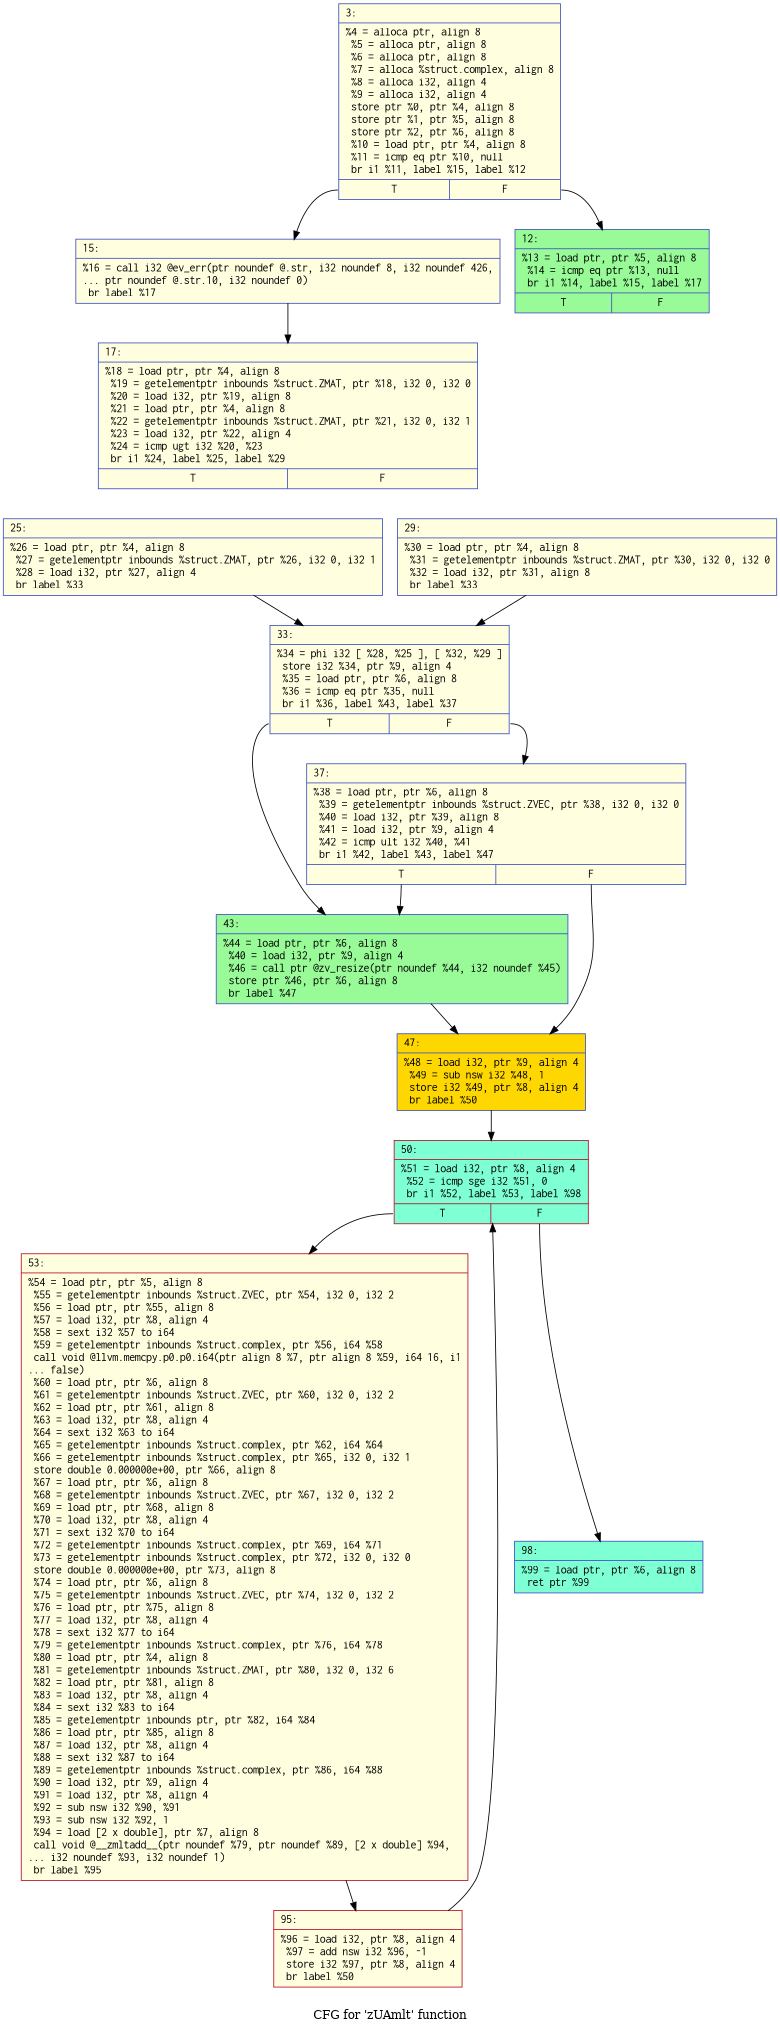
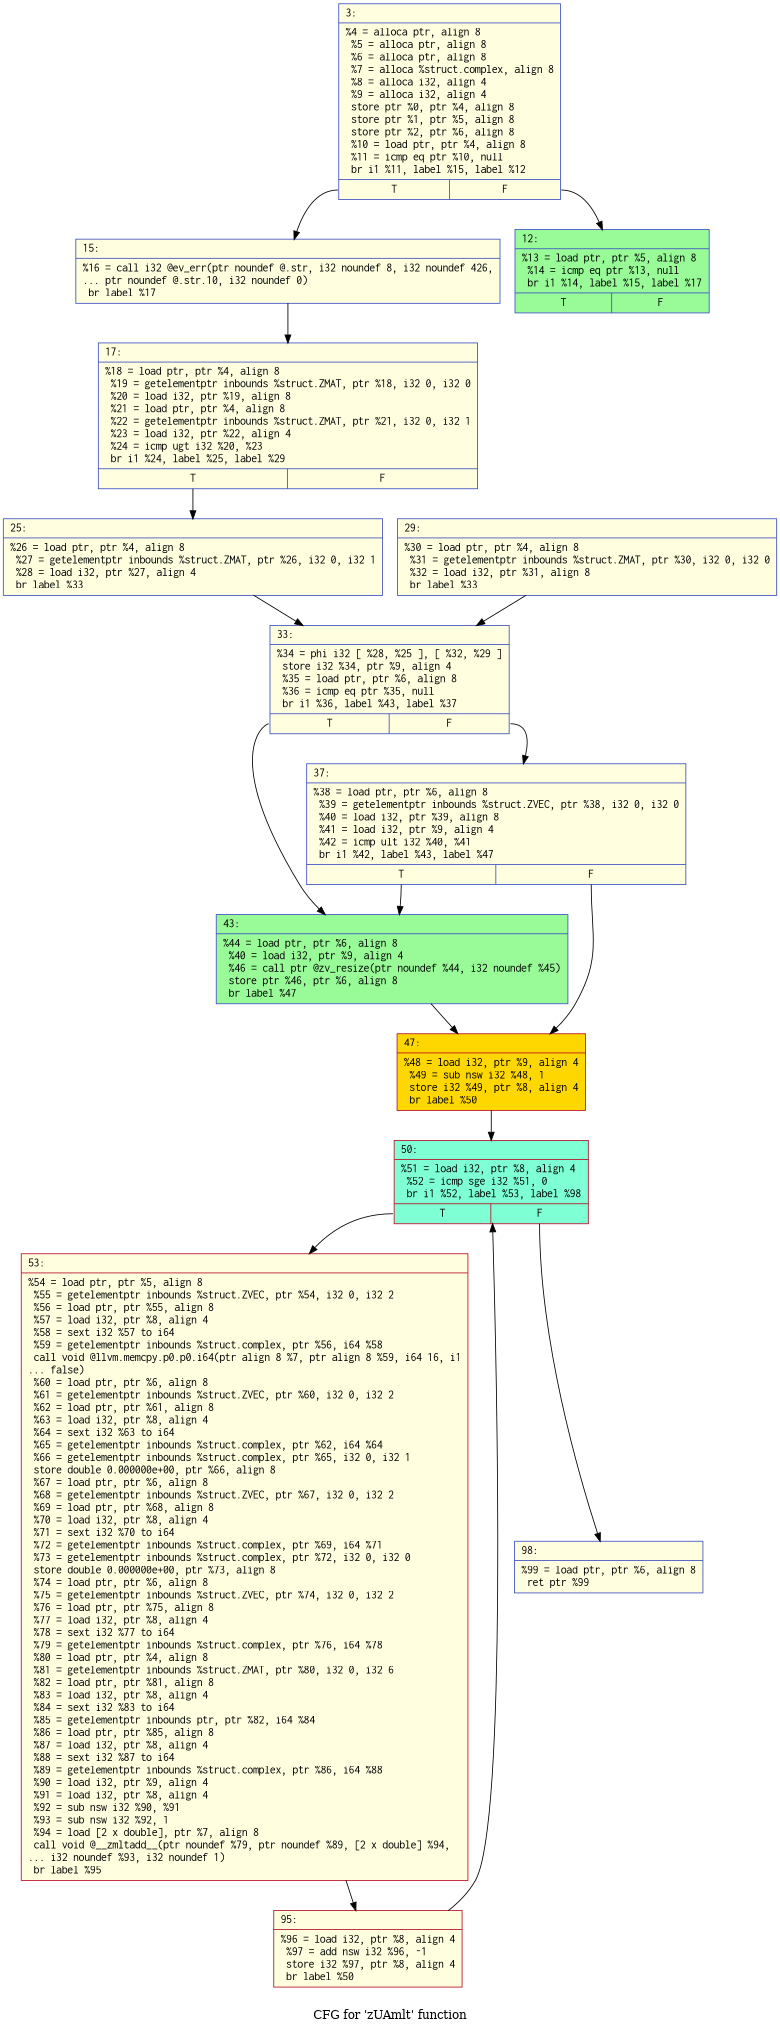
none -> (193, 500)
(491, 1072) -> (491, 1072)
(609, 1567) -> (609, 1567)
